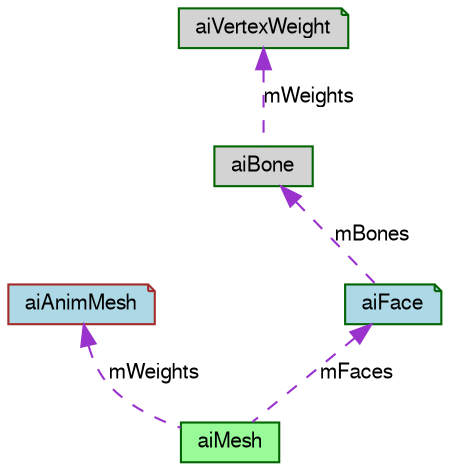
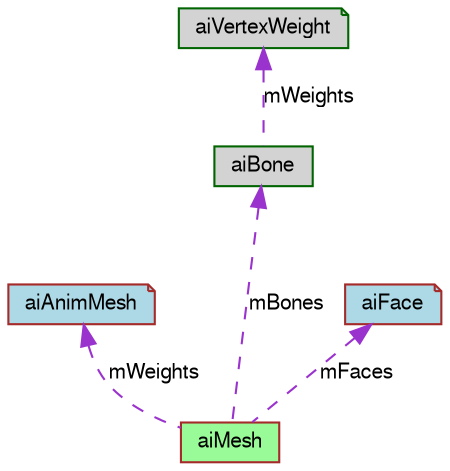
(336, 243) -> (245, 315)
(393, 304) -> (393, 304)
(230, 442) -> (230, 442)
